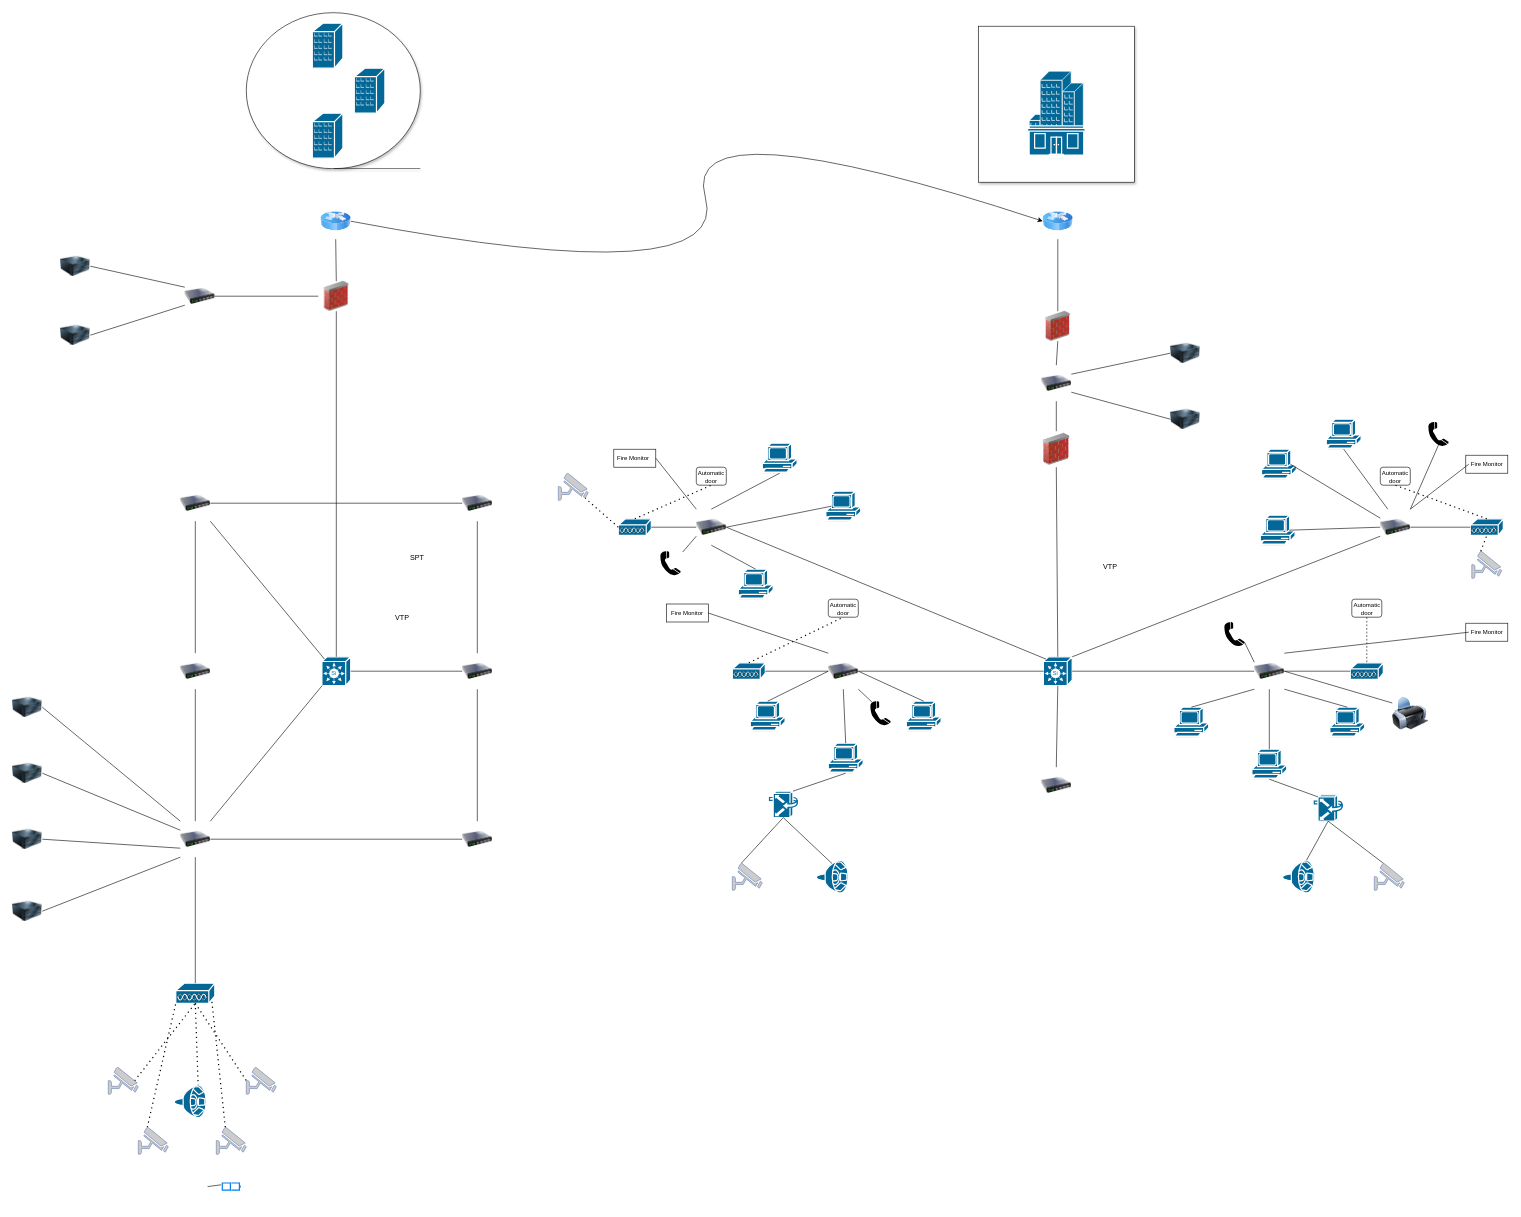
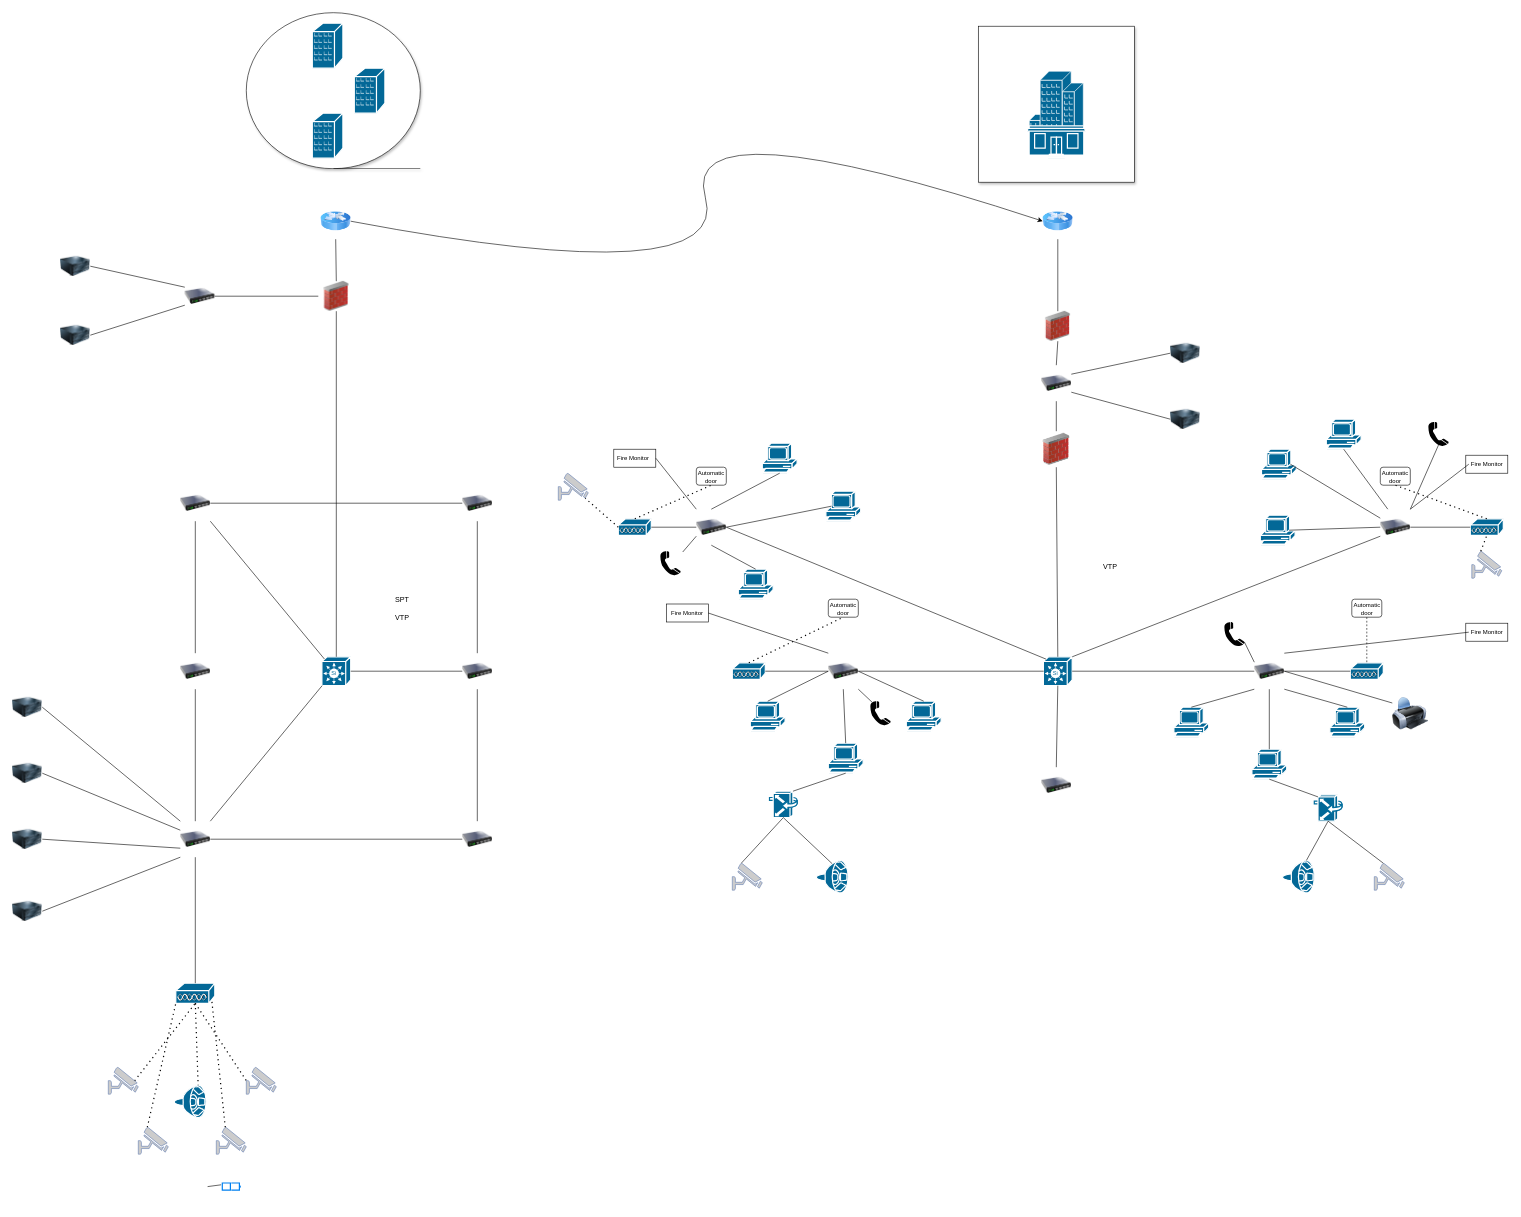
(417, 558) -> (402, 600)
